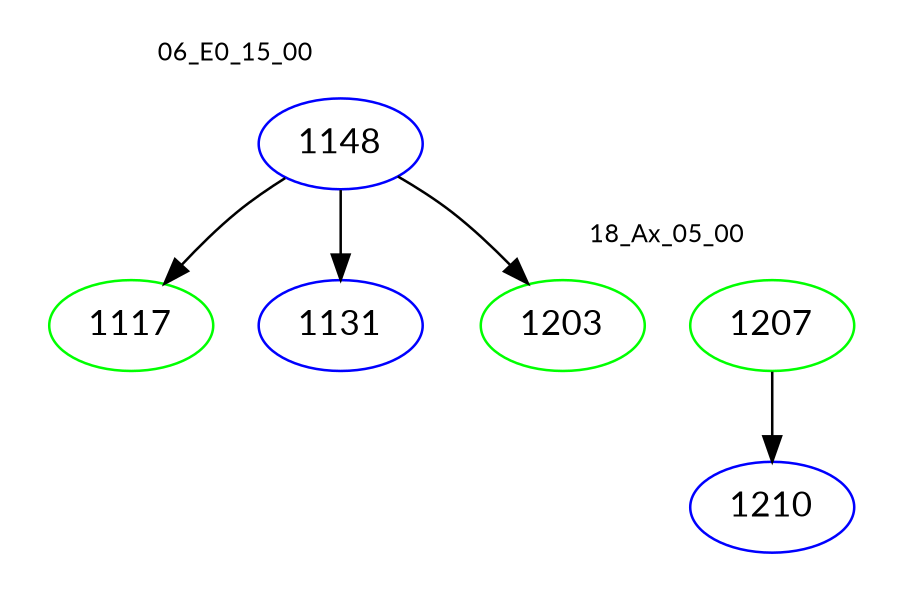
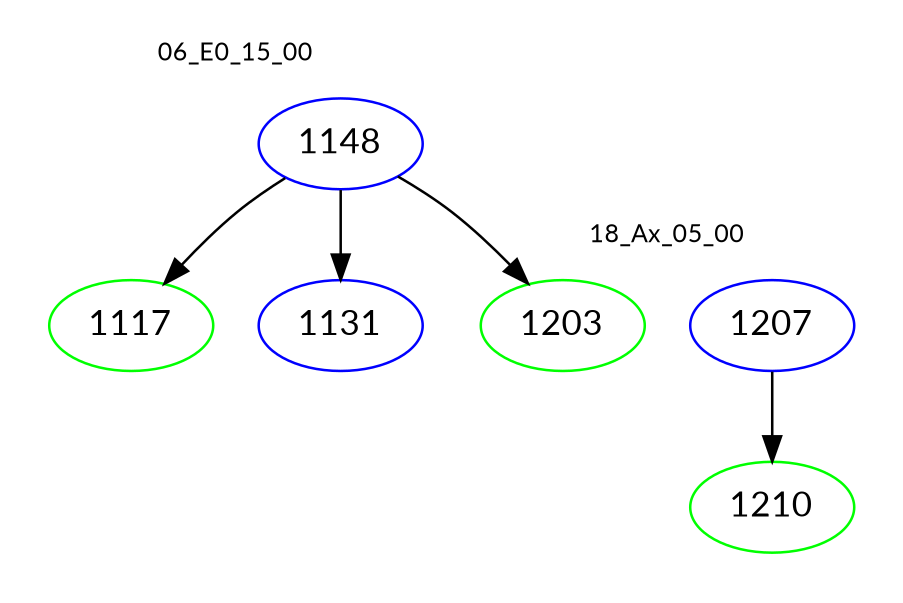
(772, 326) -> (772, 326)
(772, 507) -> (772, 507)
